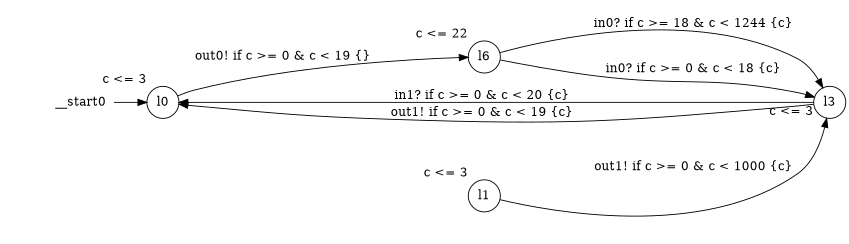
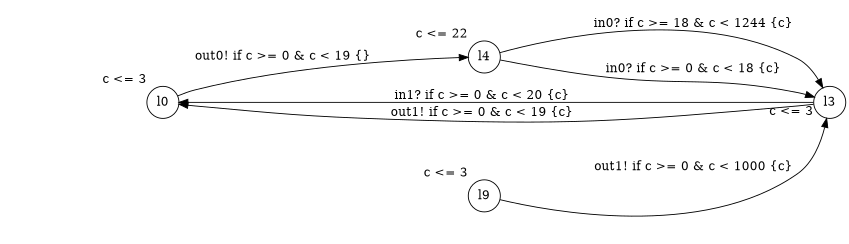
(484, 57) -> (484, 57)
(81, 102) -> none
(484, 196) -> (484, 196)
